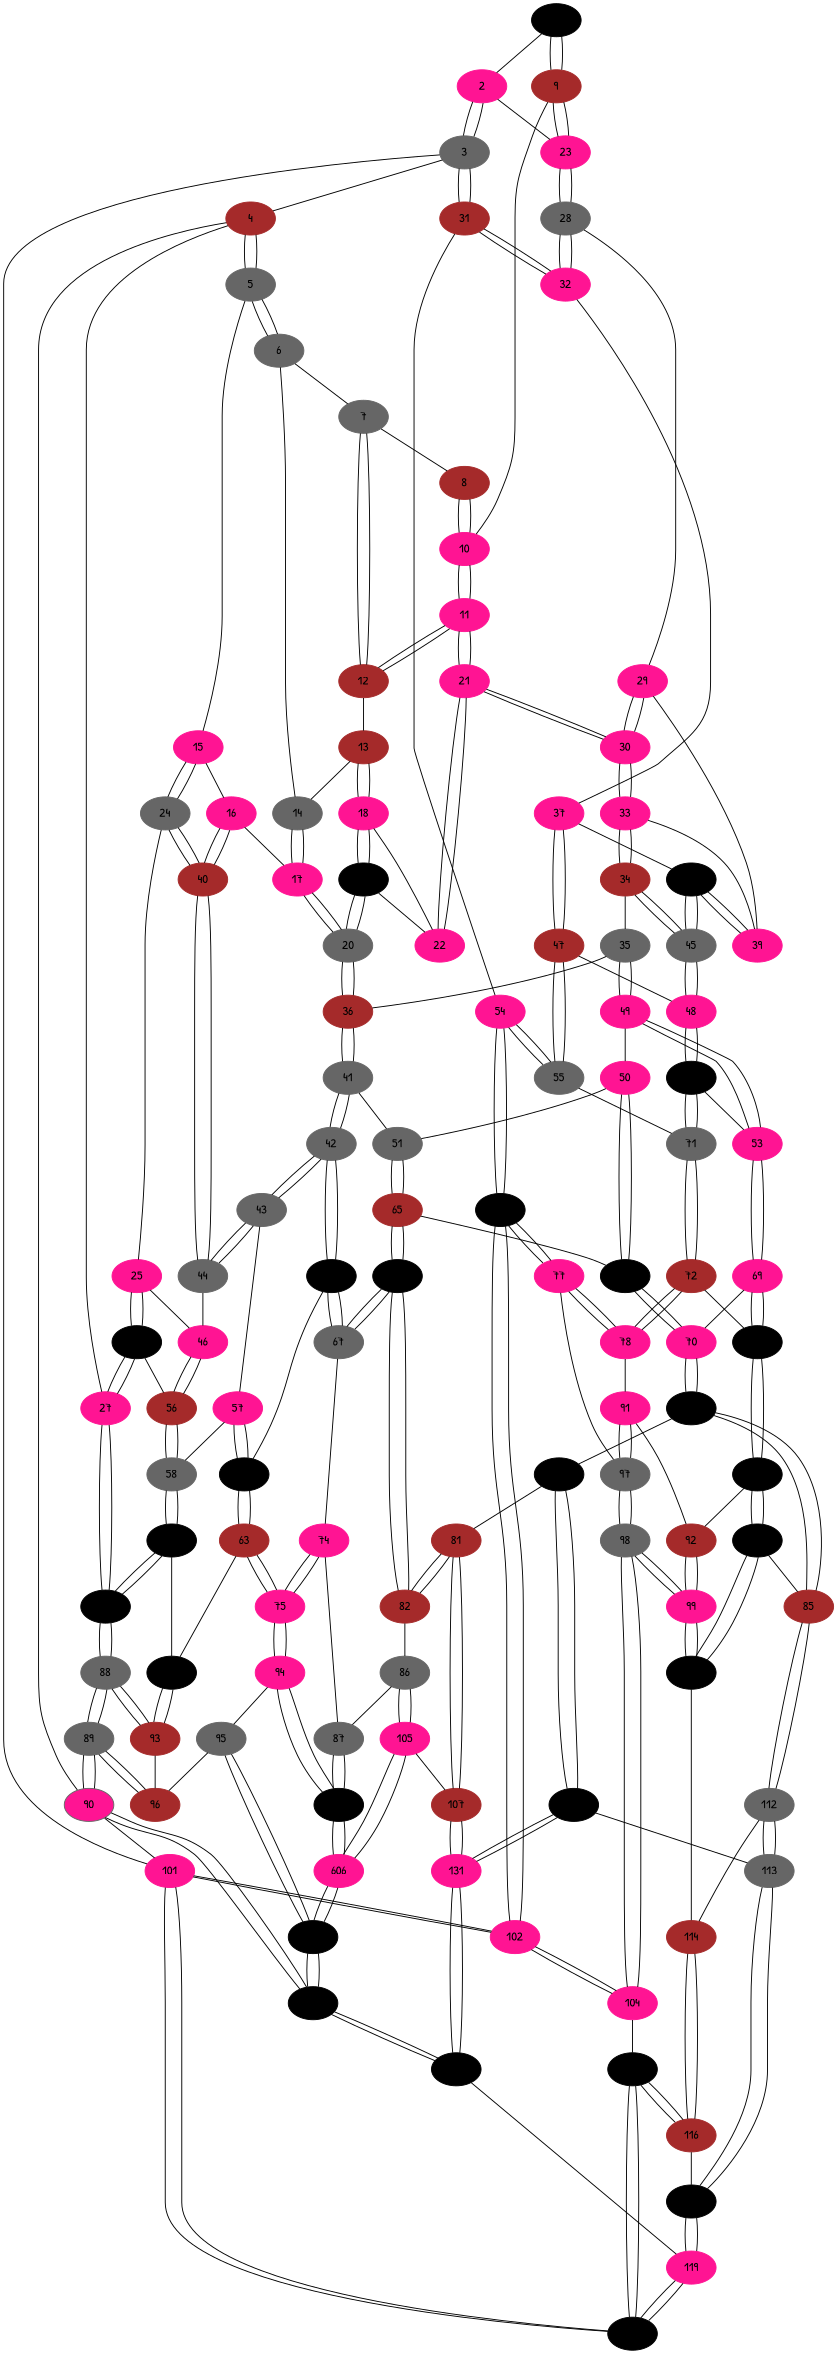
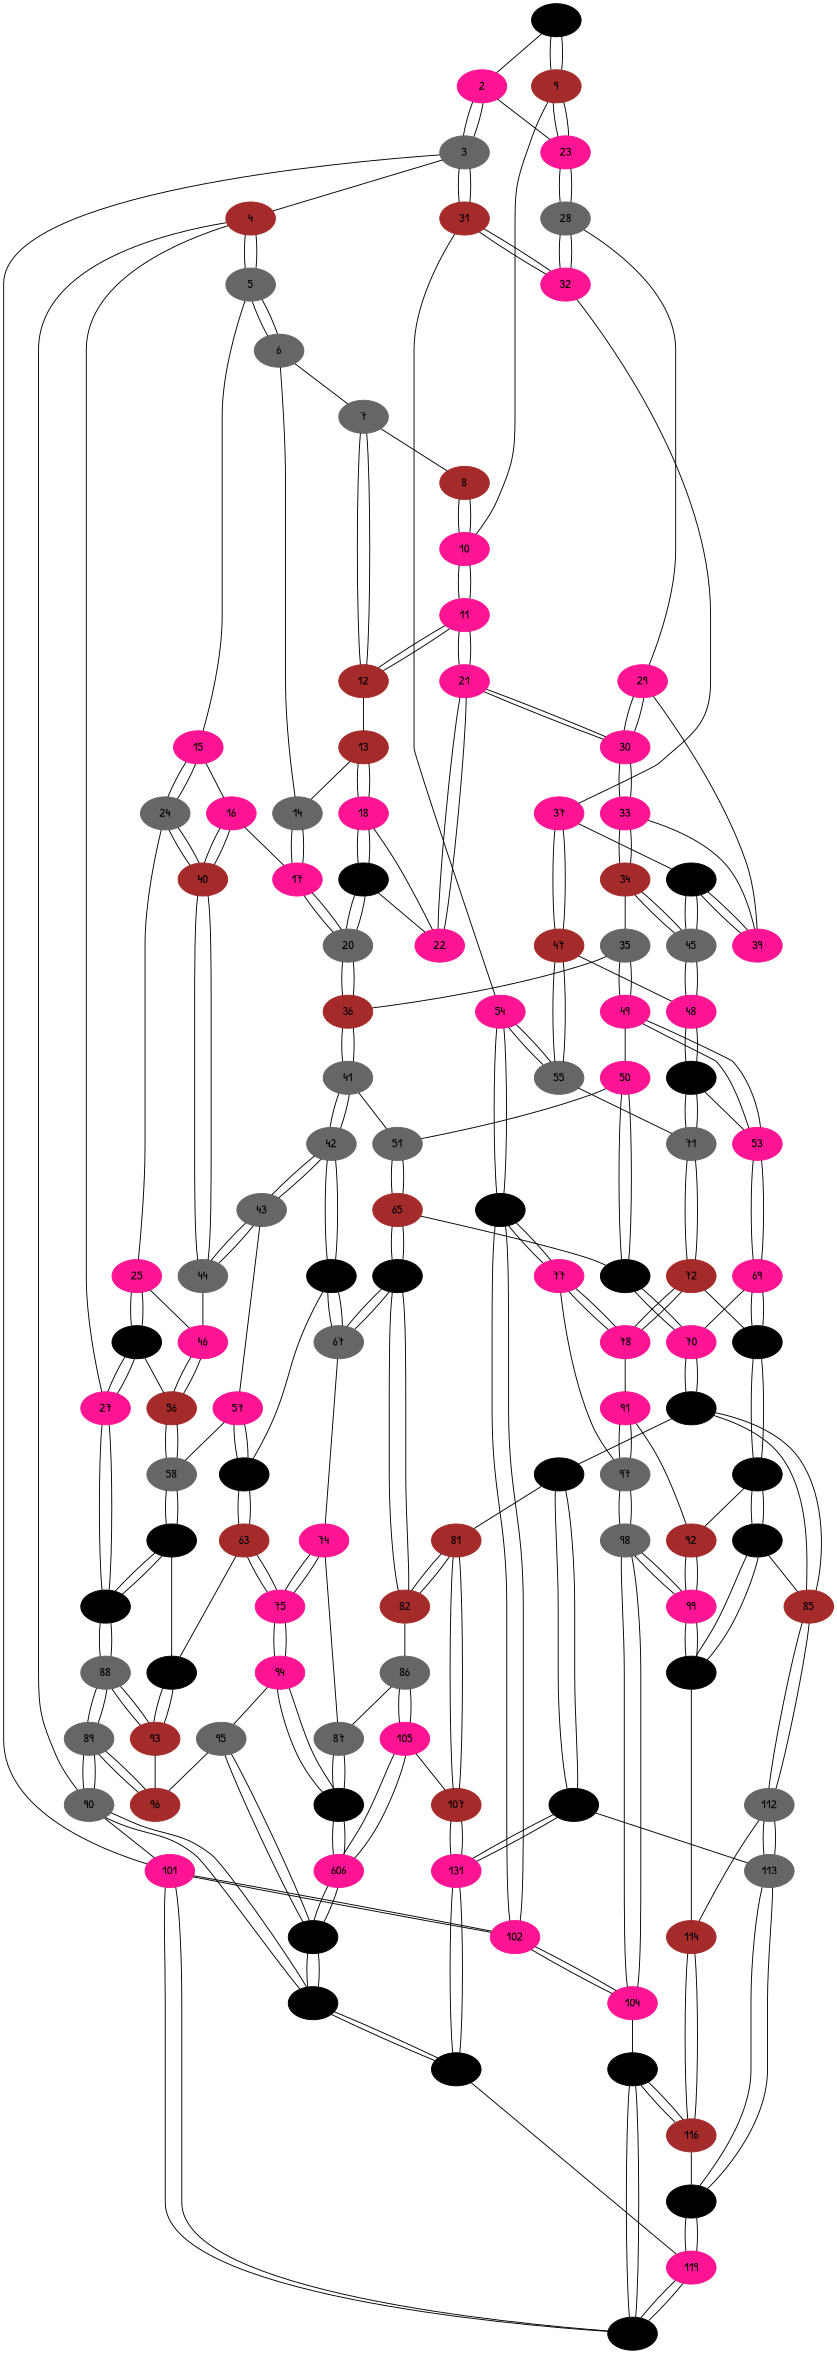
(89, 1805) -> (89, 1805)
